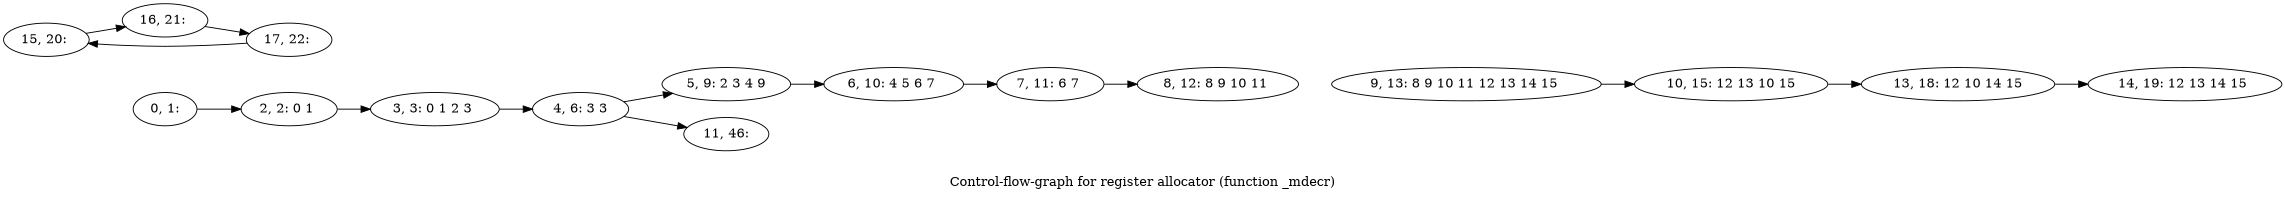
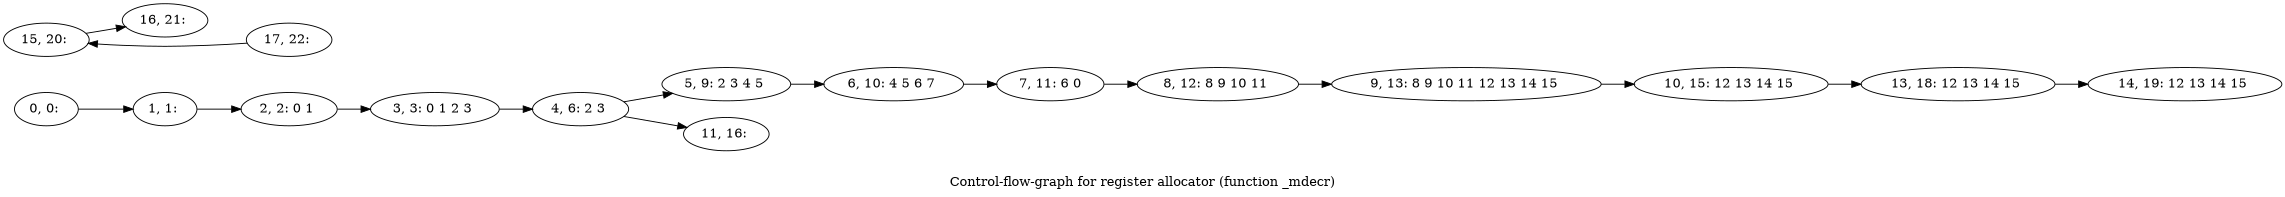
(222, 29) -> none
(726, 84) -> (726, 84)
(1050, 84) -> (1050, 84)
none -> (1310, 84)
(1731, 84) -> (1731, 84)
(1958, 84) -> (1958, 84)
none -> (46, 109)
(165, 109) -> (165, 109)
(581, 109) -> (581, 109)
(726, 134) -> (726, 134)
